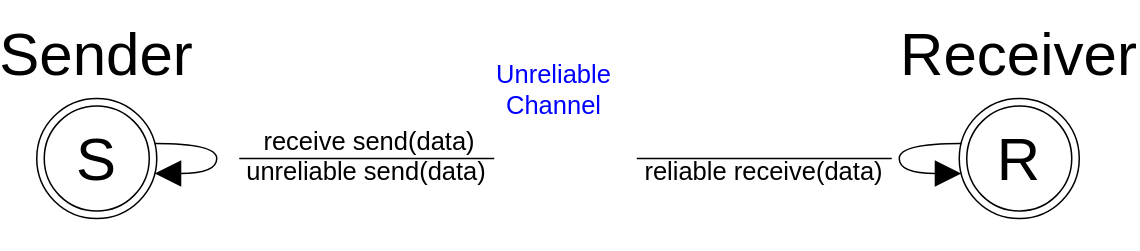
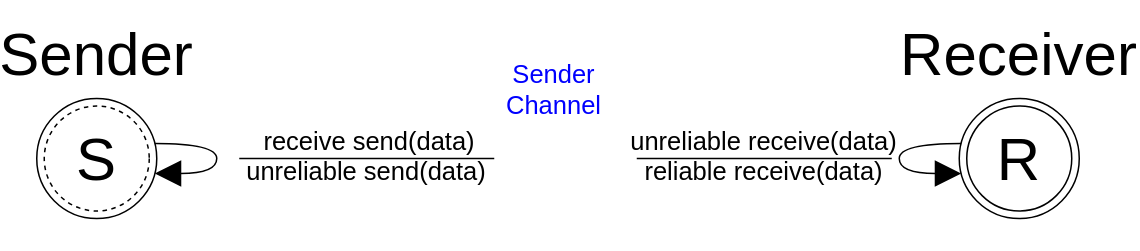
(554, 91) -> (554, 91)
none -> (764, 143)
(97, 158) -> (97, 158)
